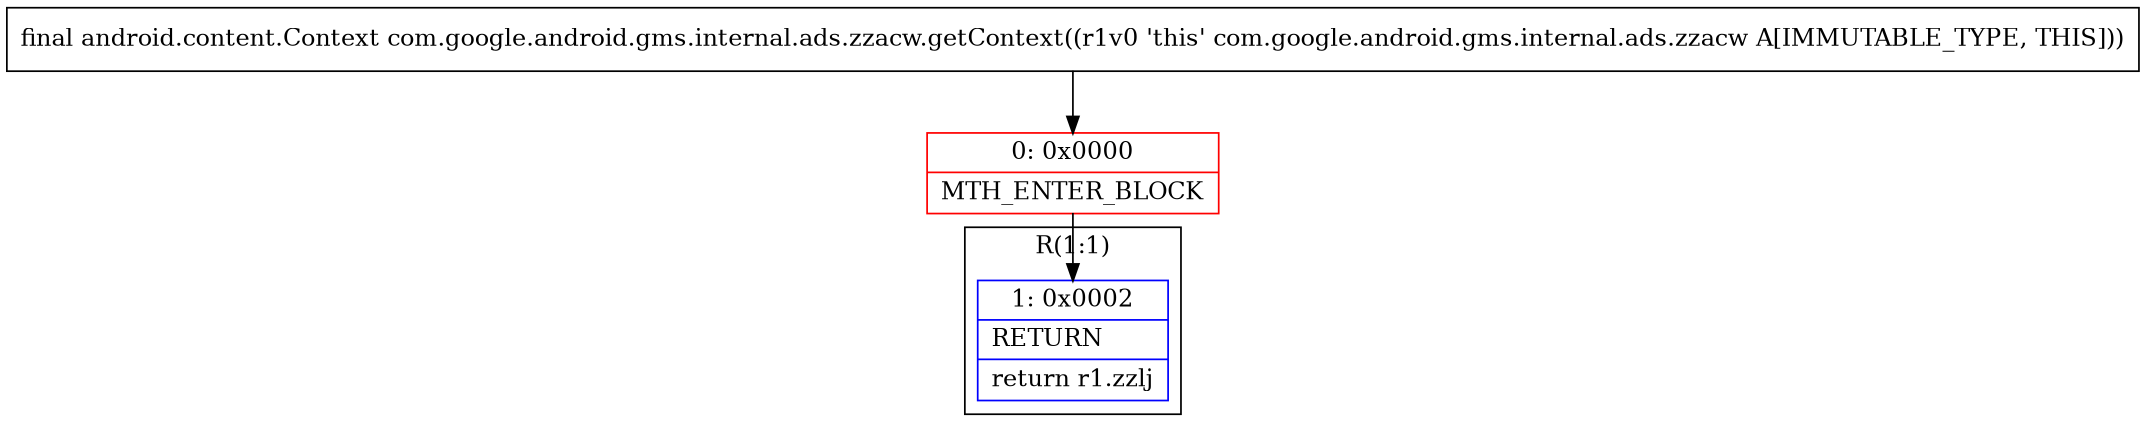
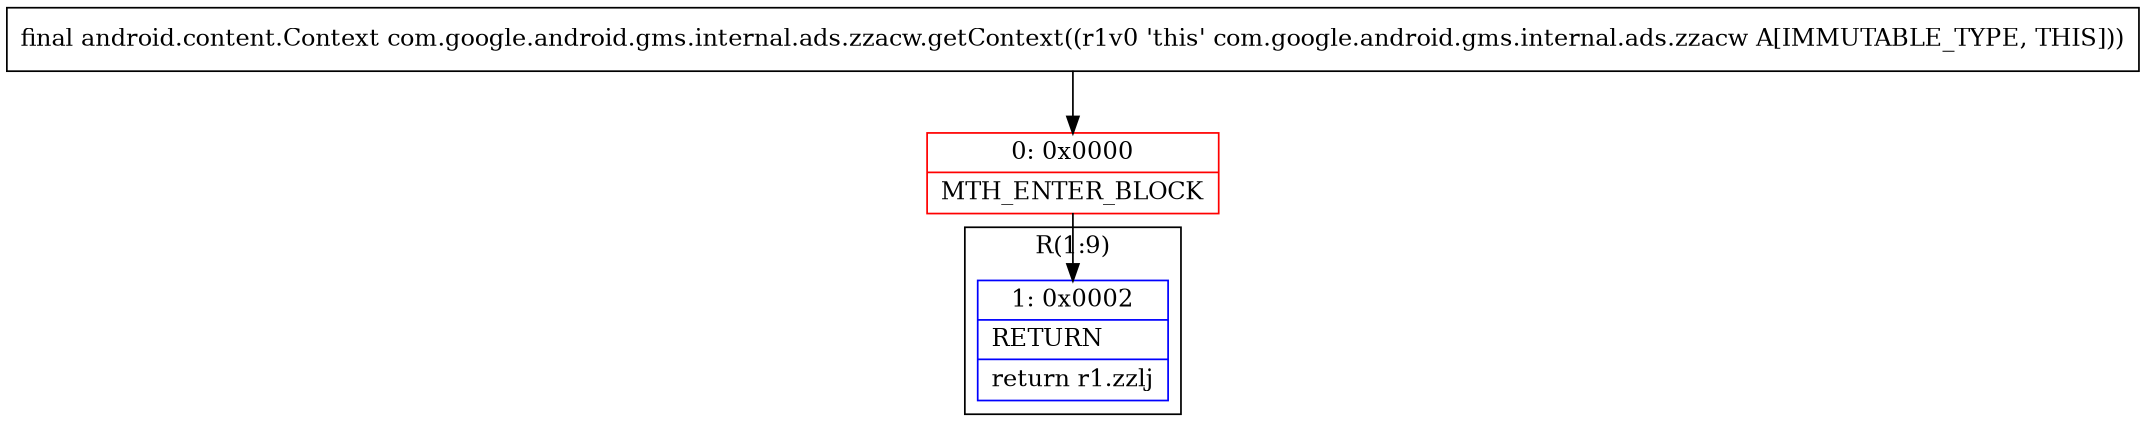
(1073, 247) -> (1073, 247)
